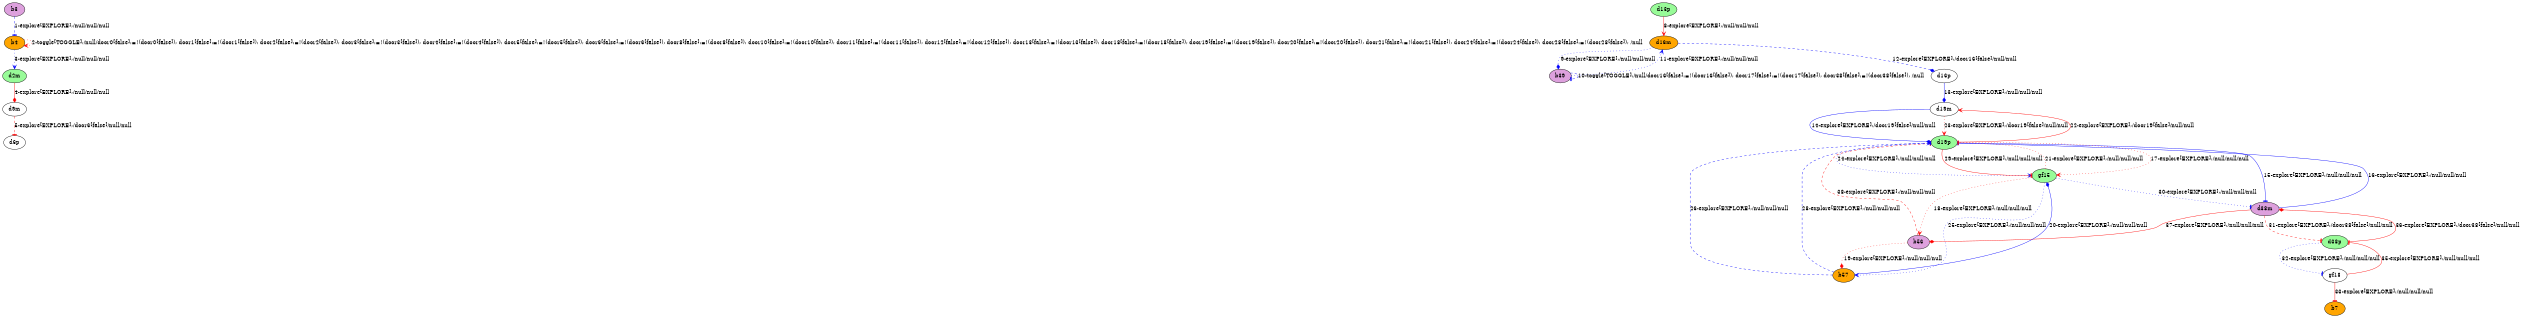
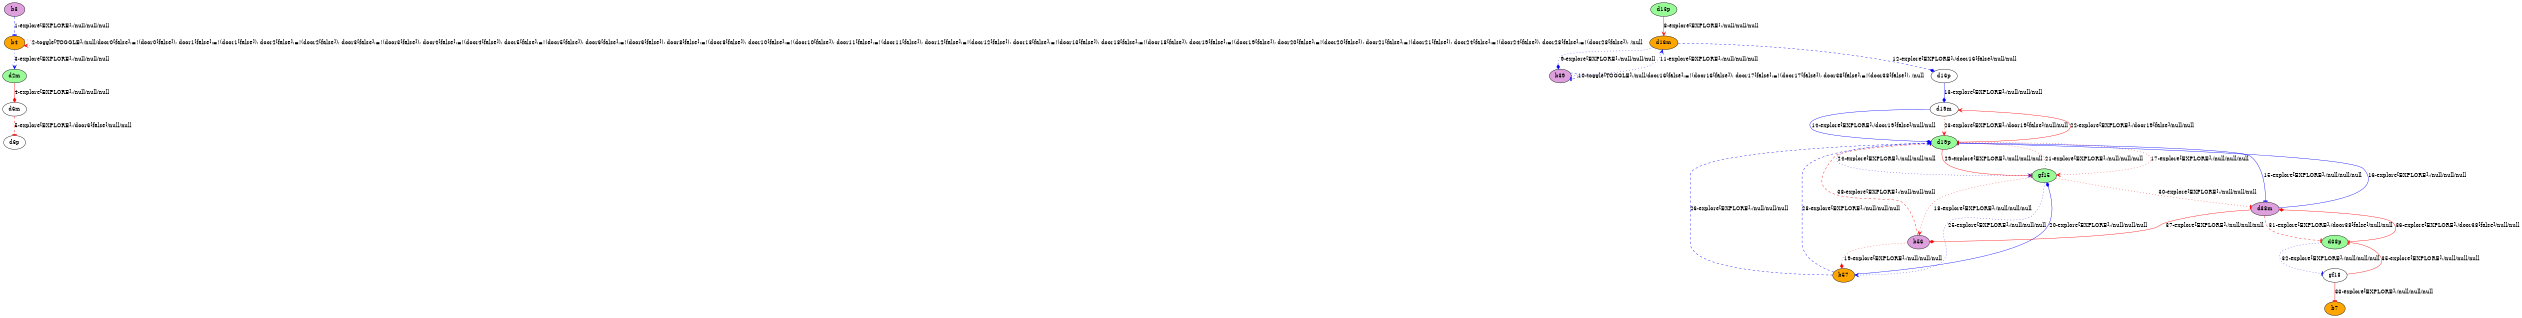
(15, 109) -> (15, 109)
(2152, 194) -> (2152, 194)
